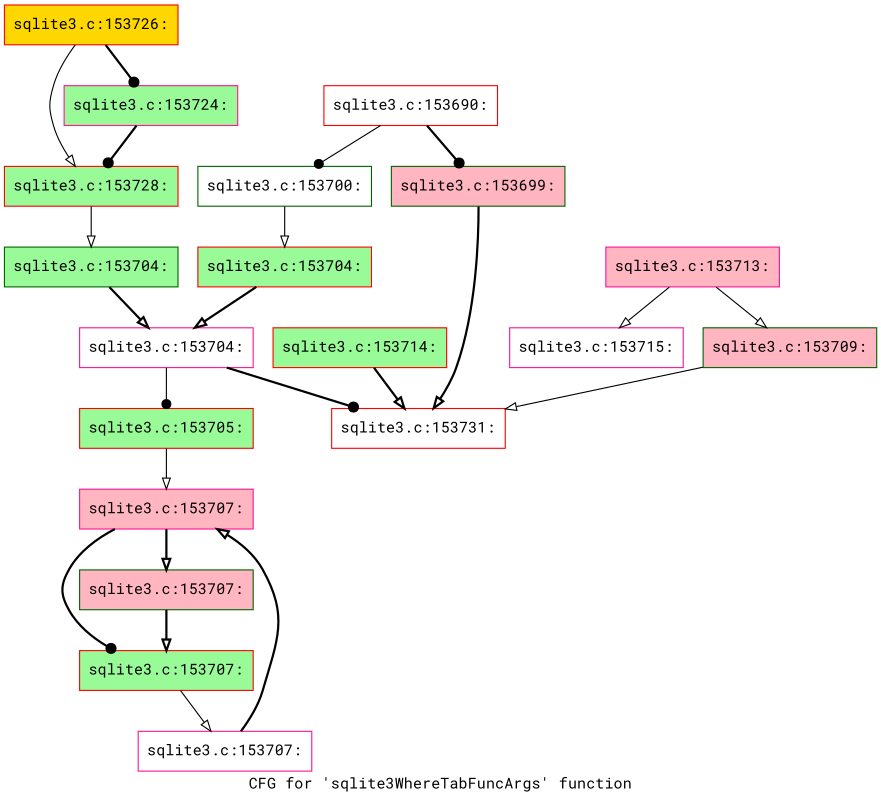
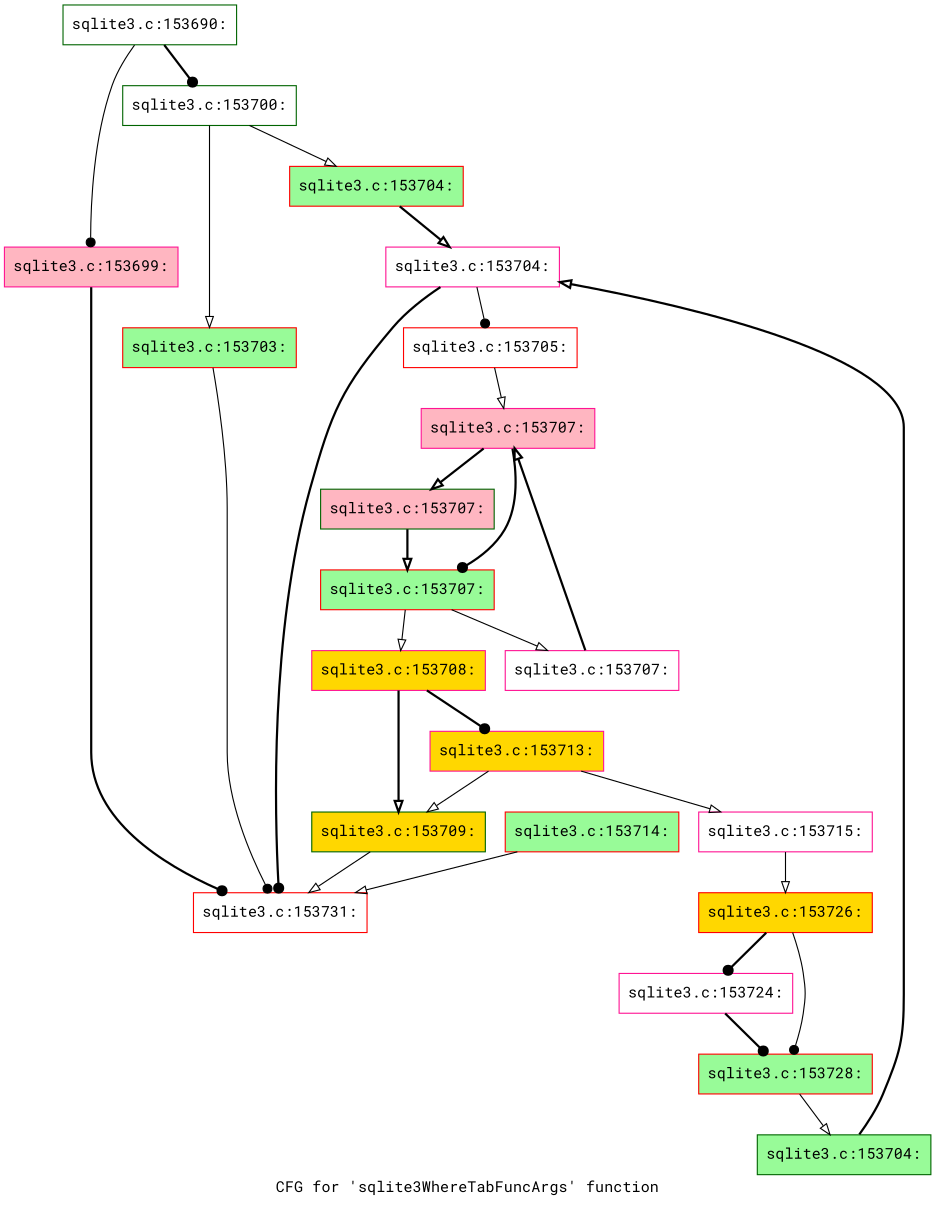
(50, 100) -> (805, 989)
(151, 106) -> (706, 993)
(411, 106) -> (150, 25)
(352, 143) -> (177, 62)
(442, 143) -> (99, 138)
(478, 186) -> (91, 267)
(693, 267) -> (517, 751)
(471, 306) -> (91, 618)
none -> (210, 348)
(790, 348) -> (399, 832)
(386, 384) -> (442, 871)
(166, 428) -> (490, 348)
none -> (399, 671)
none -> (785, 867)
